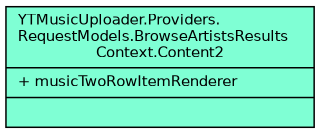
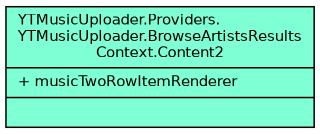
(153, 36) -> (160, 36)
